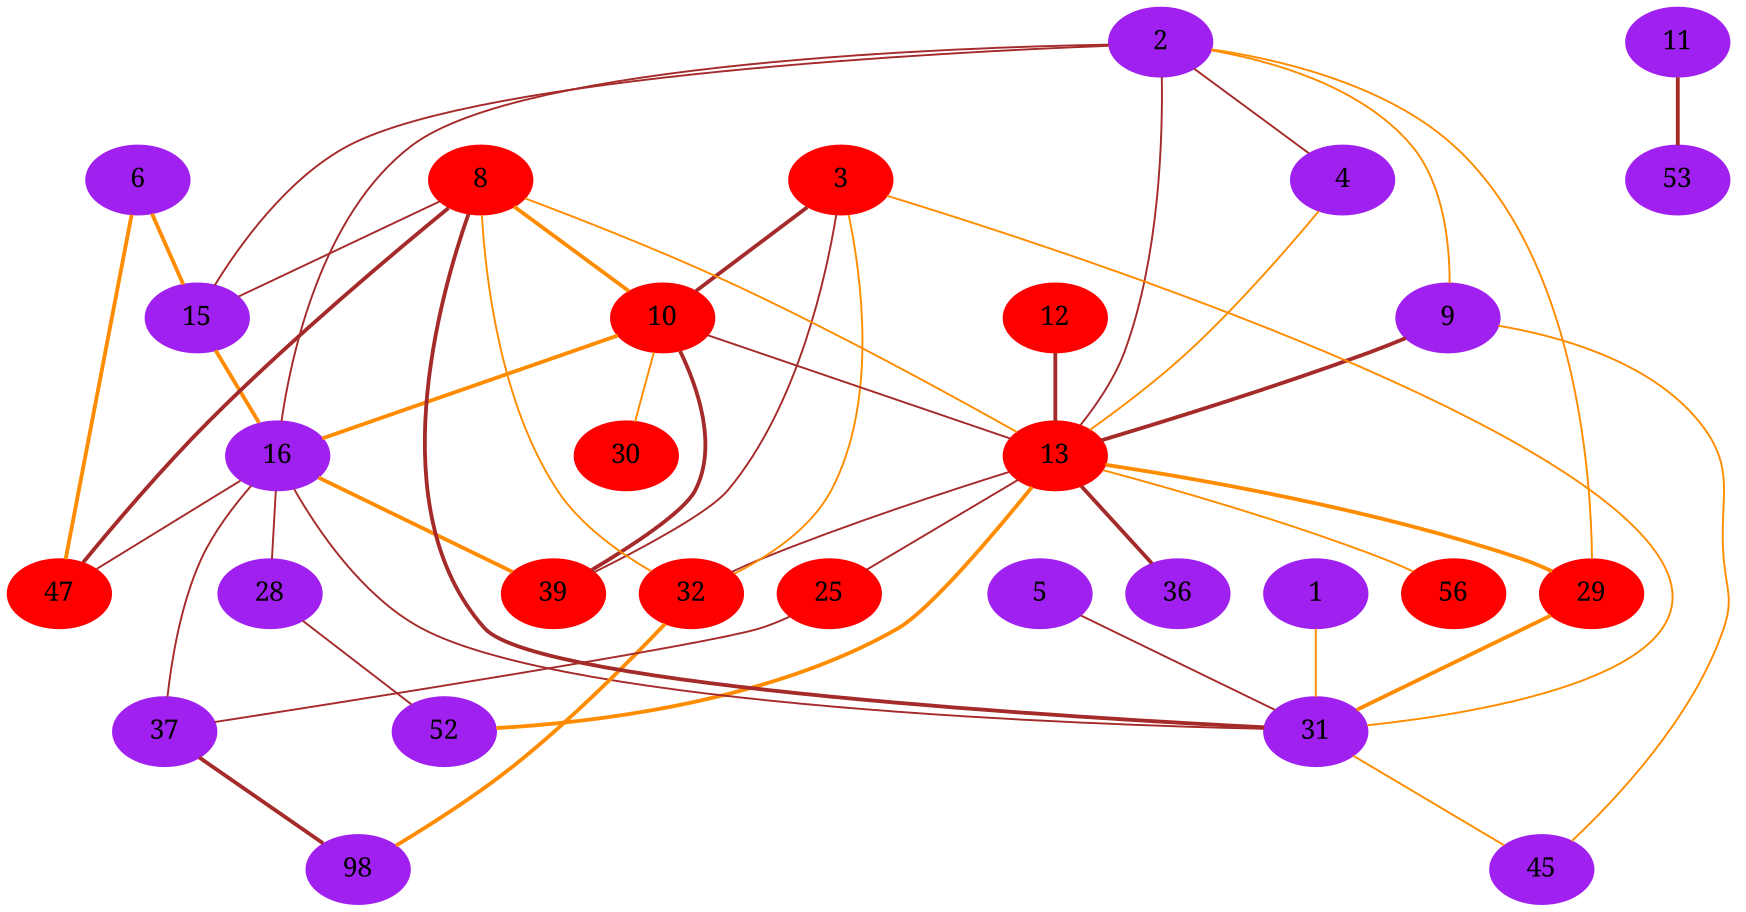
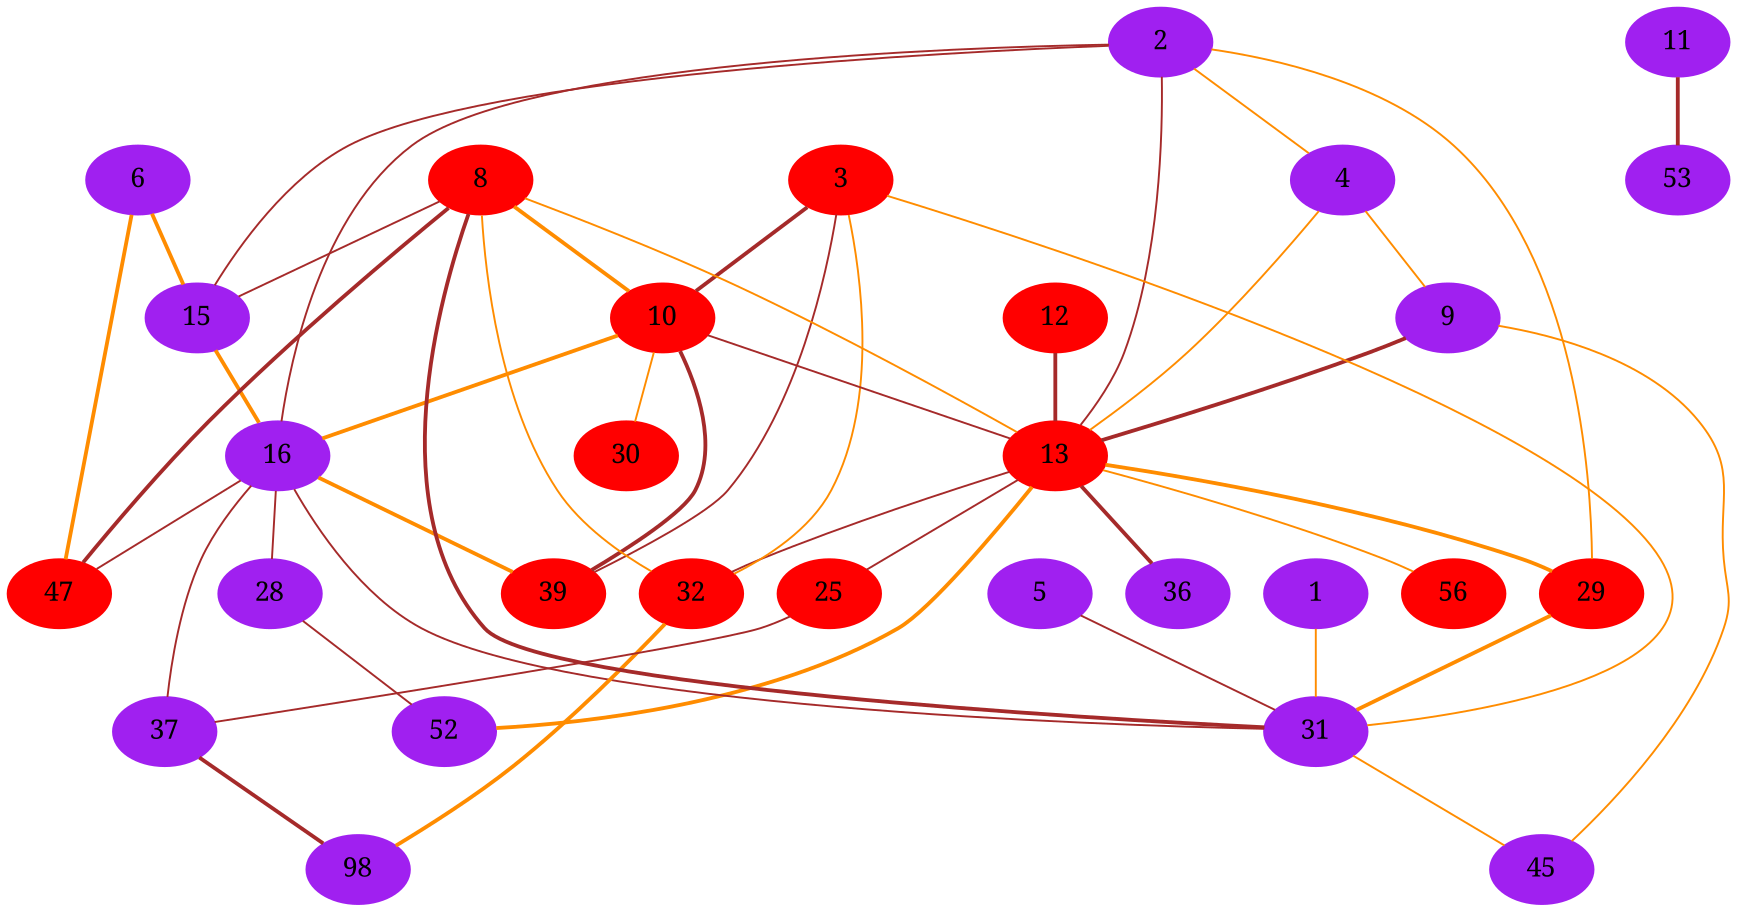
(1251, 111) -> (1251, 111)
(1382, 118) -> (1395, 249)
